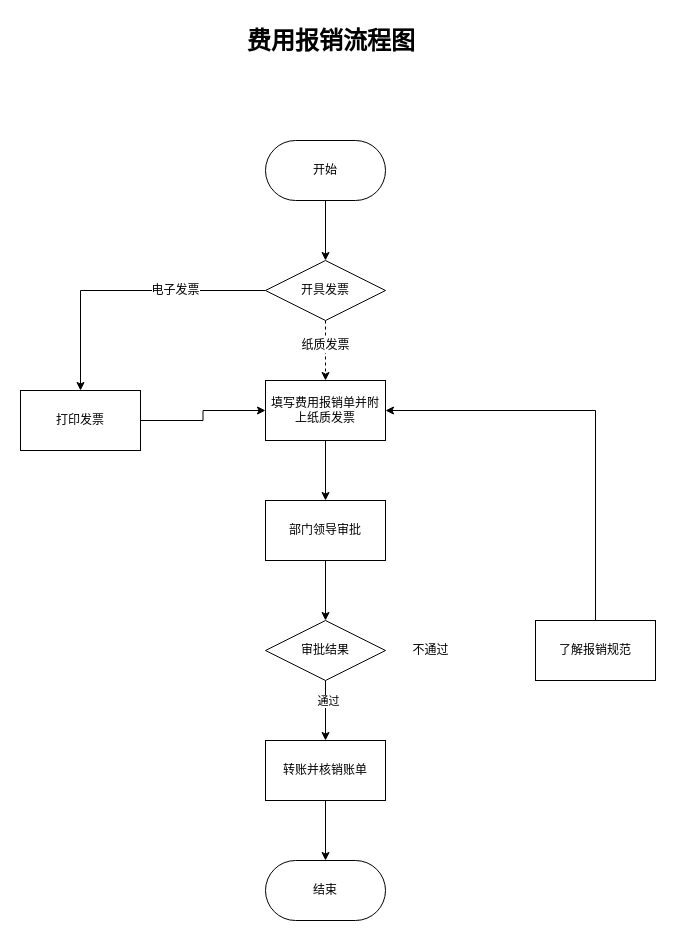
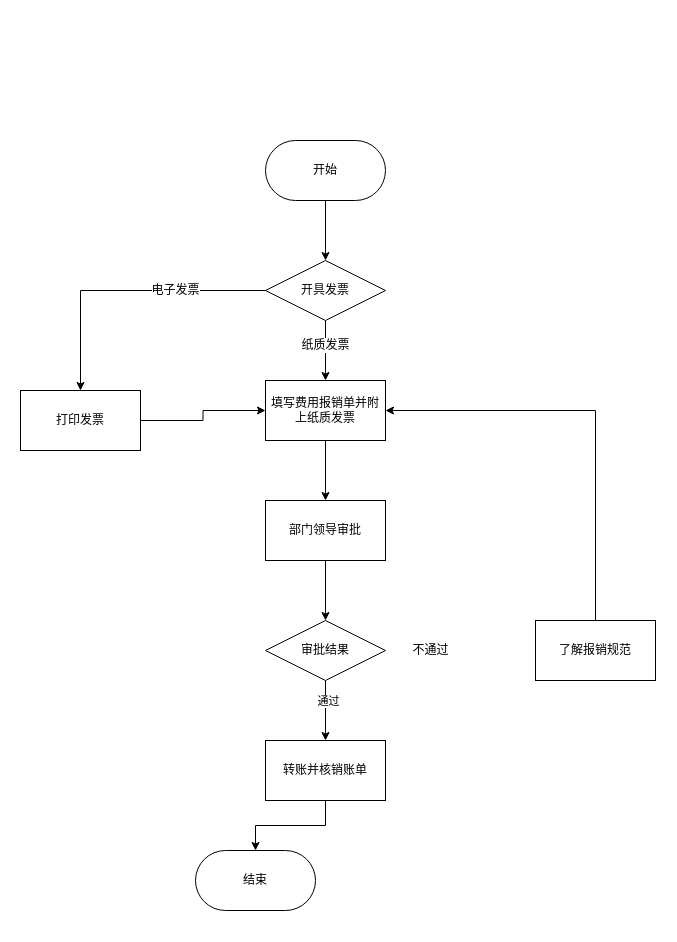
(336, 81) -> none
(326, 362) -> (326, 362)
(326, 891) -> (256, 881)
